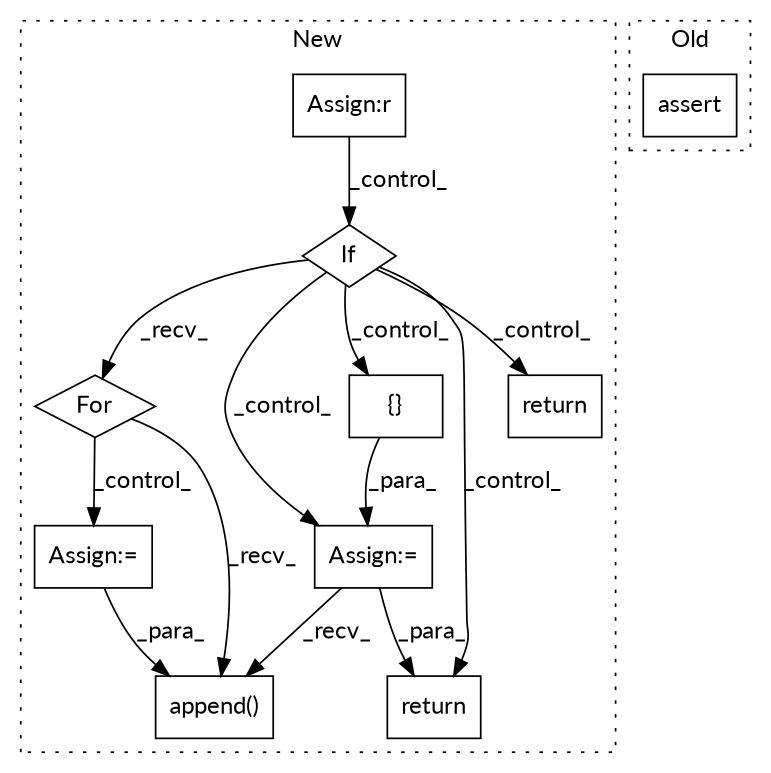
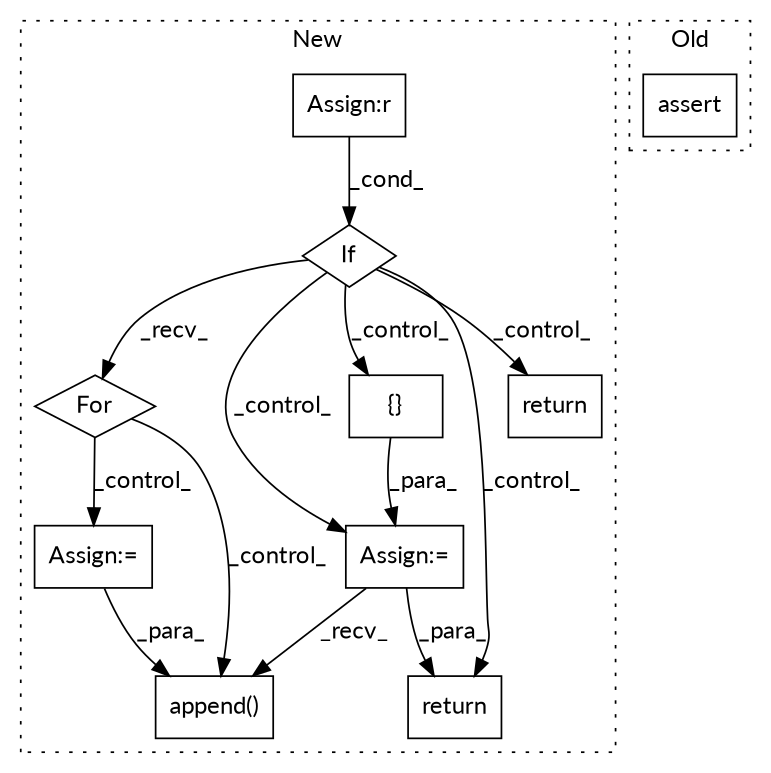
(399, 181) -> (387, 181)
(263, 557) -> (278, 557)
